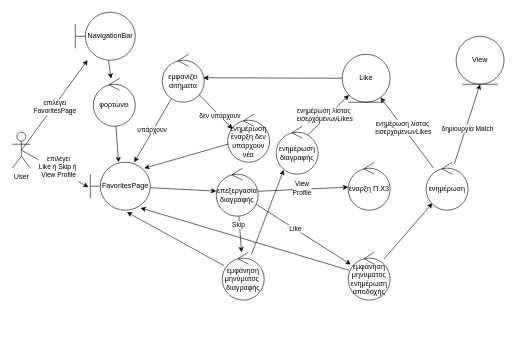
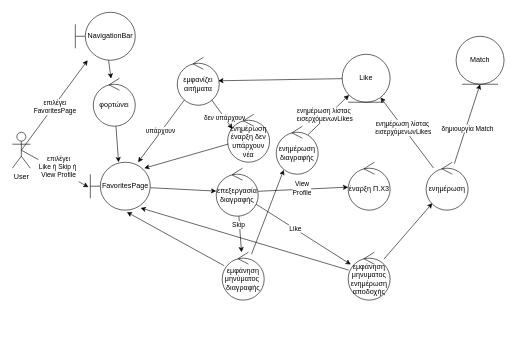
(480, 60) -> (480, 60)
(183, 78) -> (198, 81)
